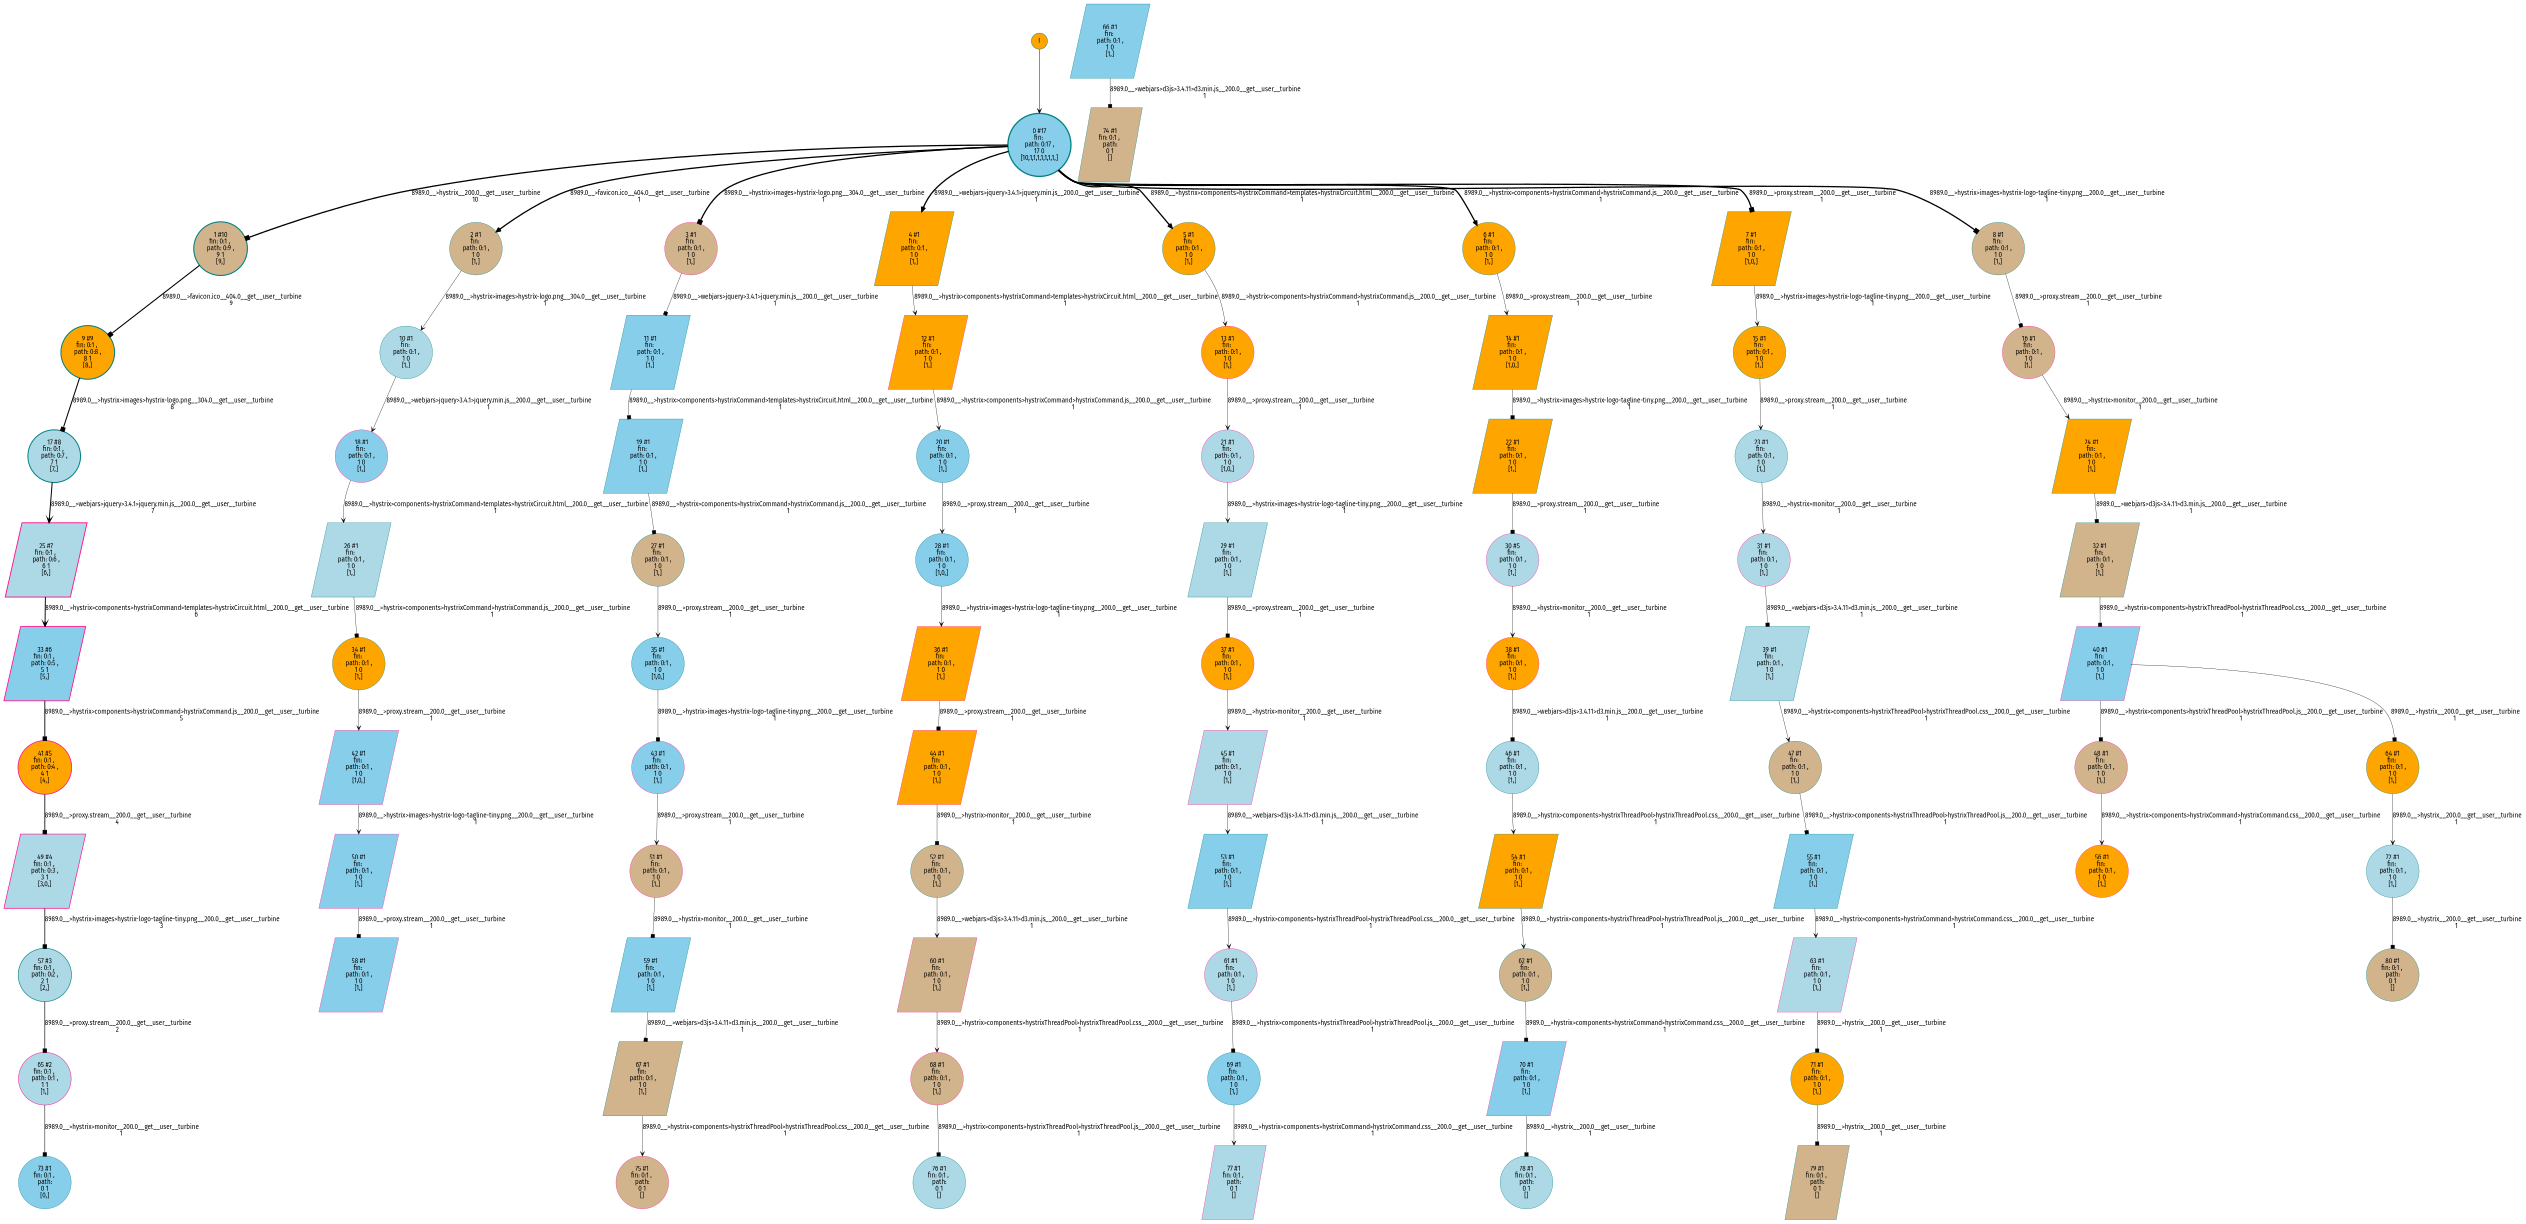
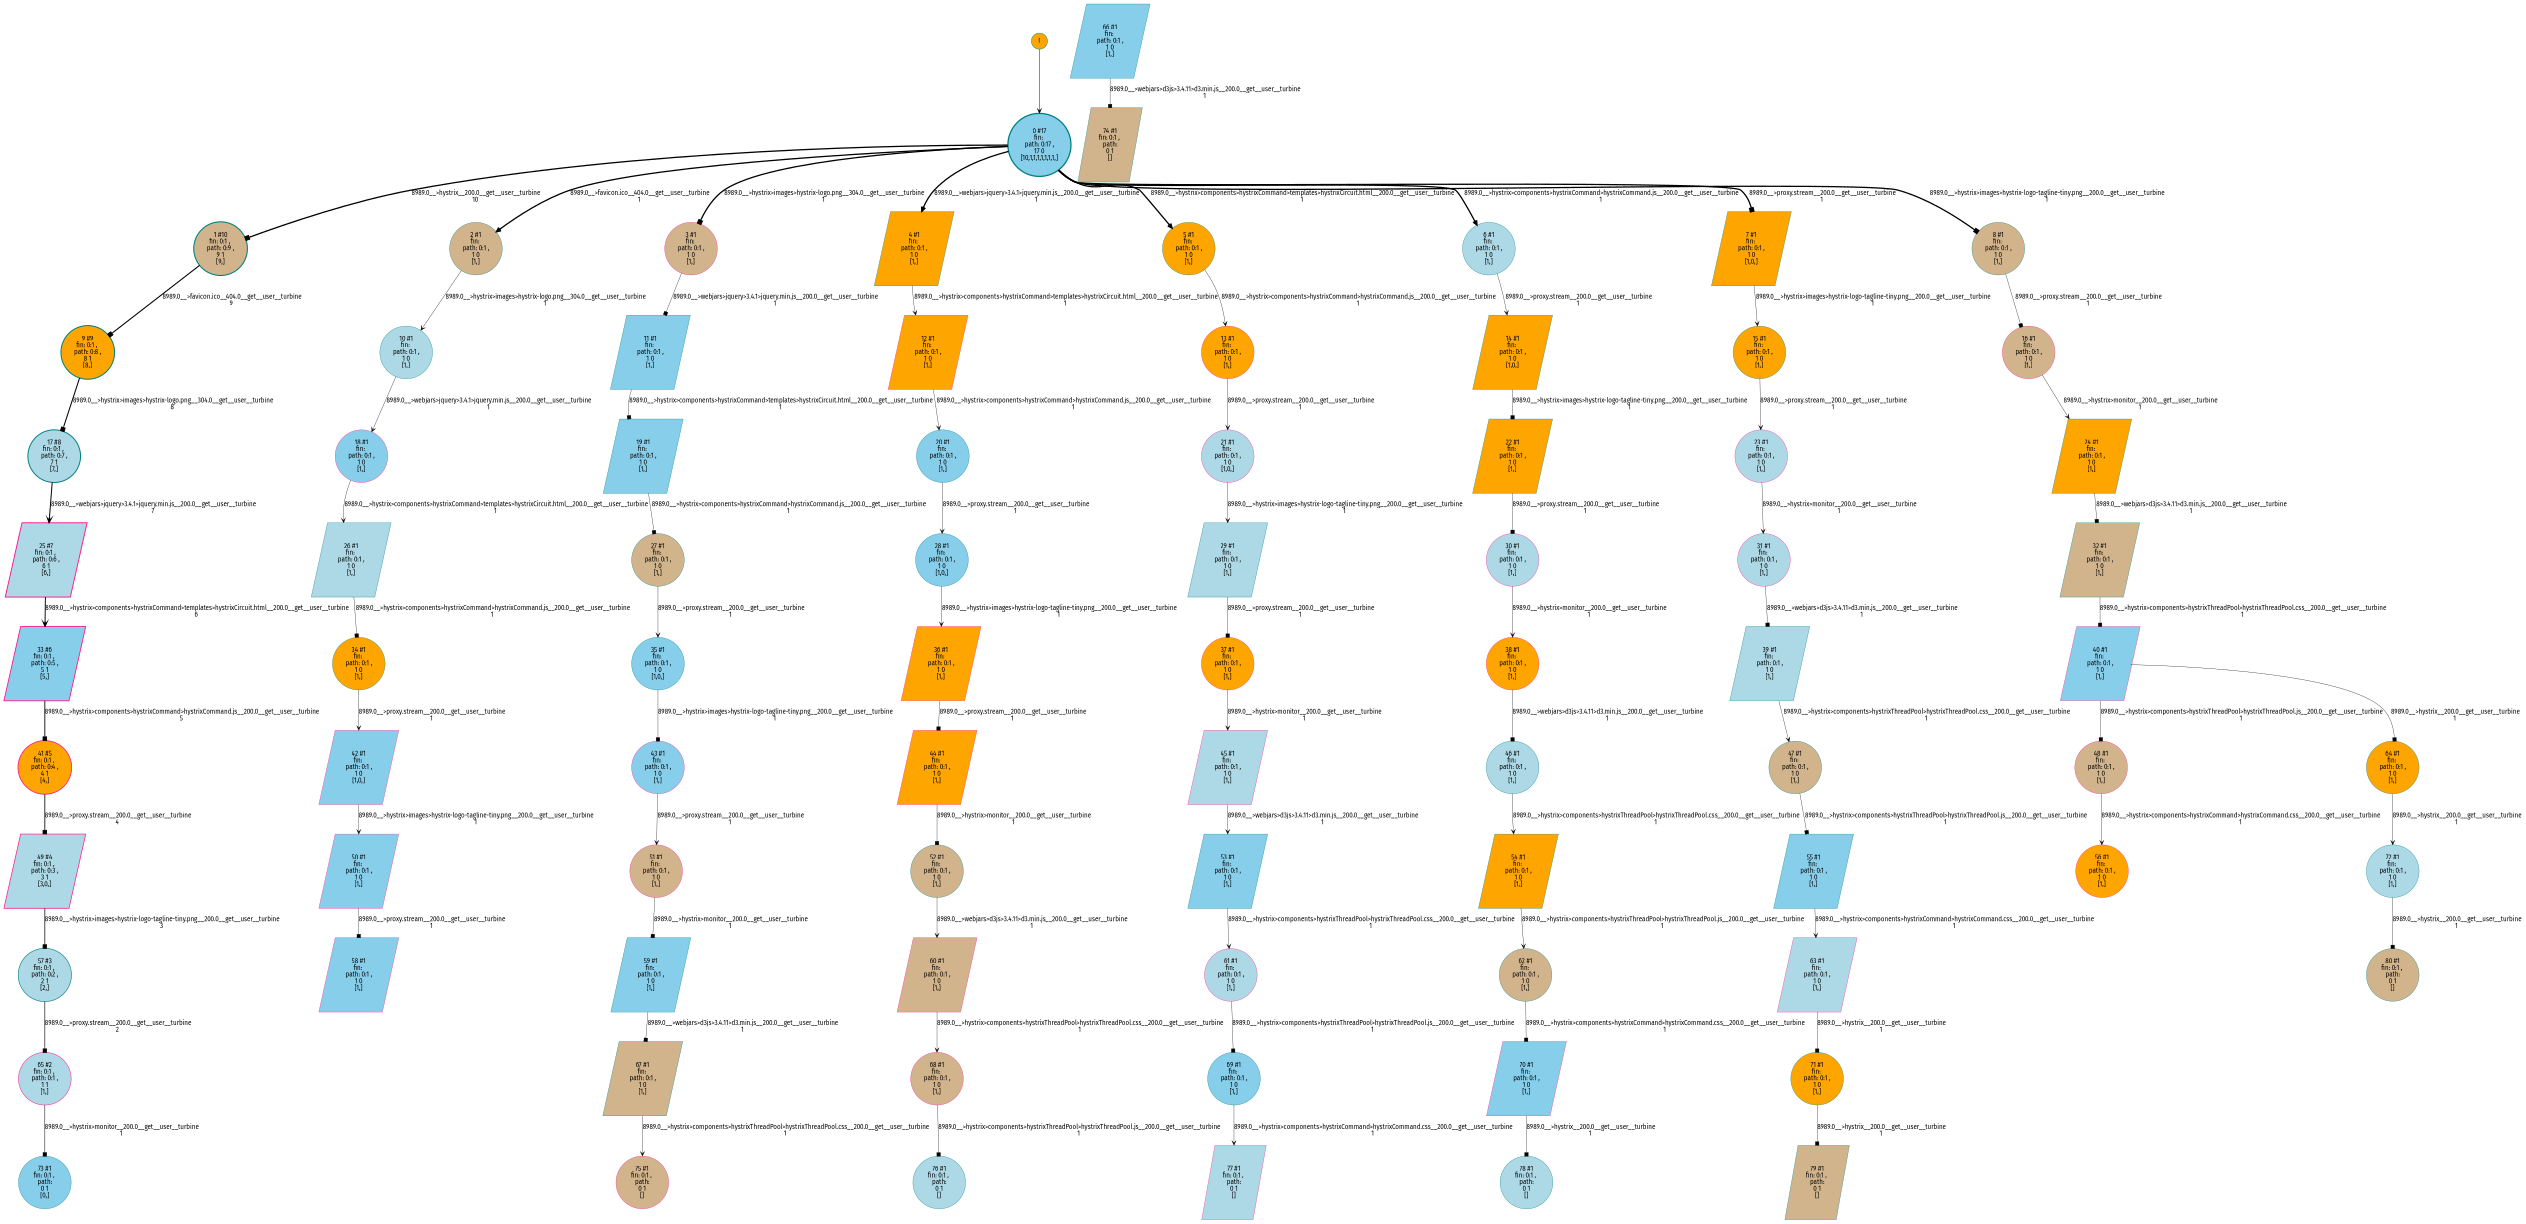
(1489, 249) -> (1489, 249)
(1761, 456) -> (1761, 456)
(1513, 560) -> (1513, 560)
